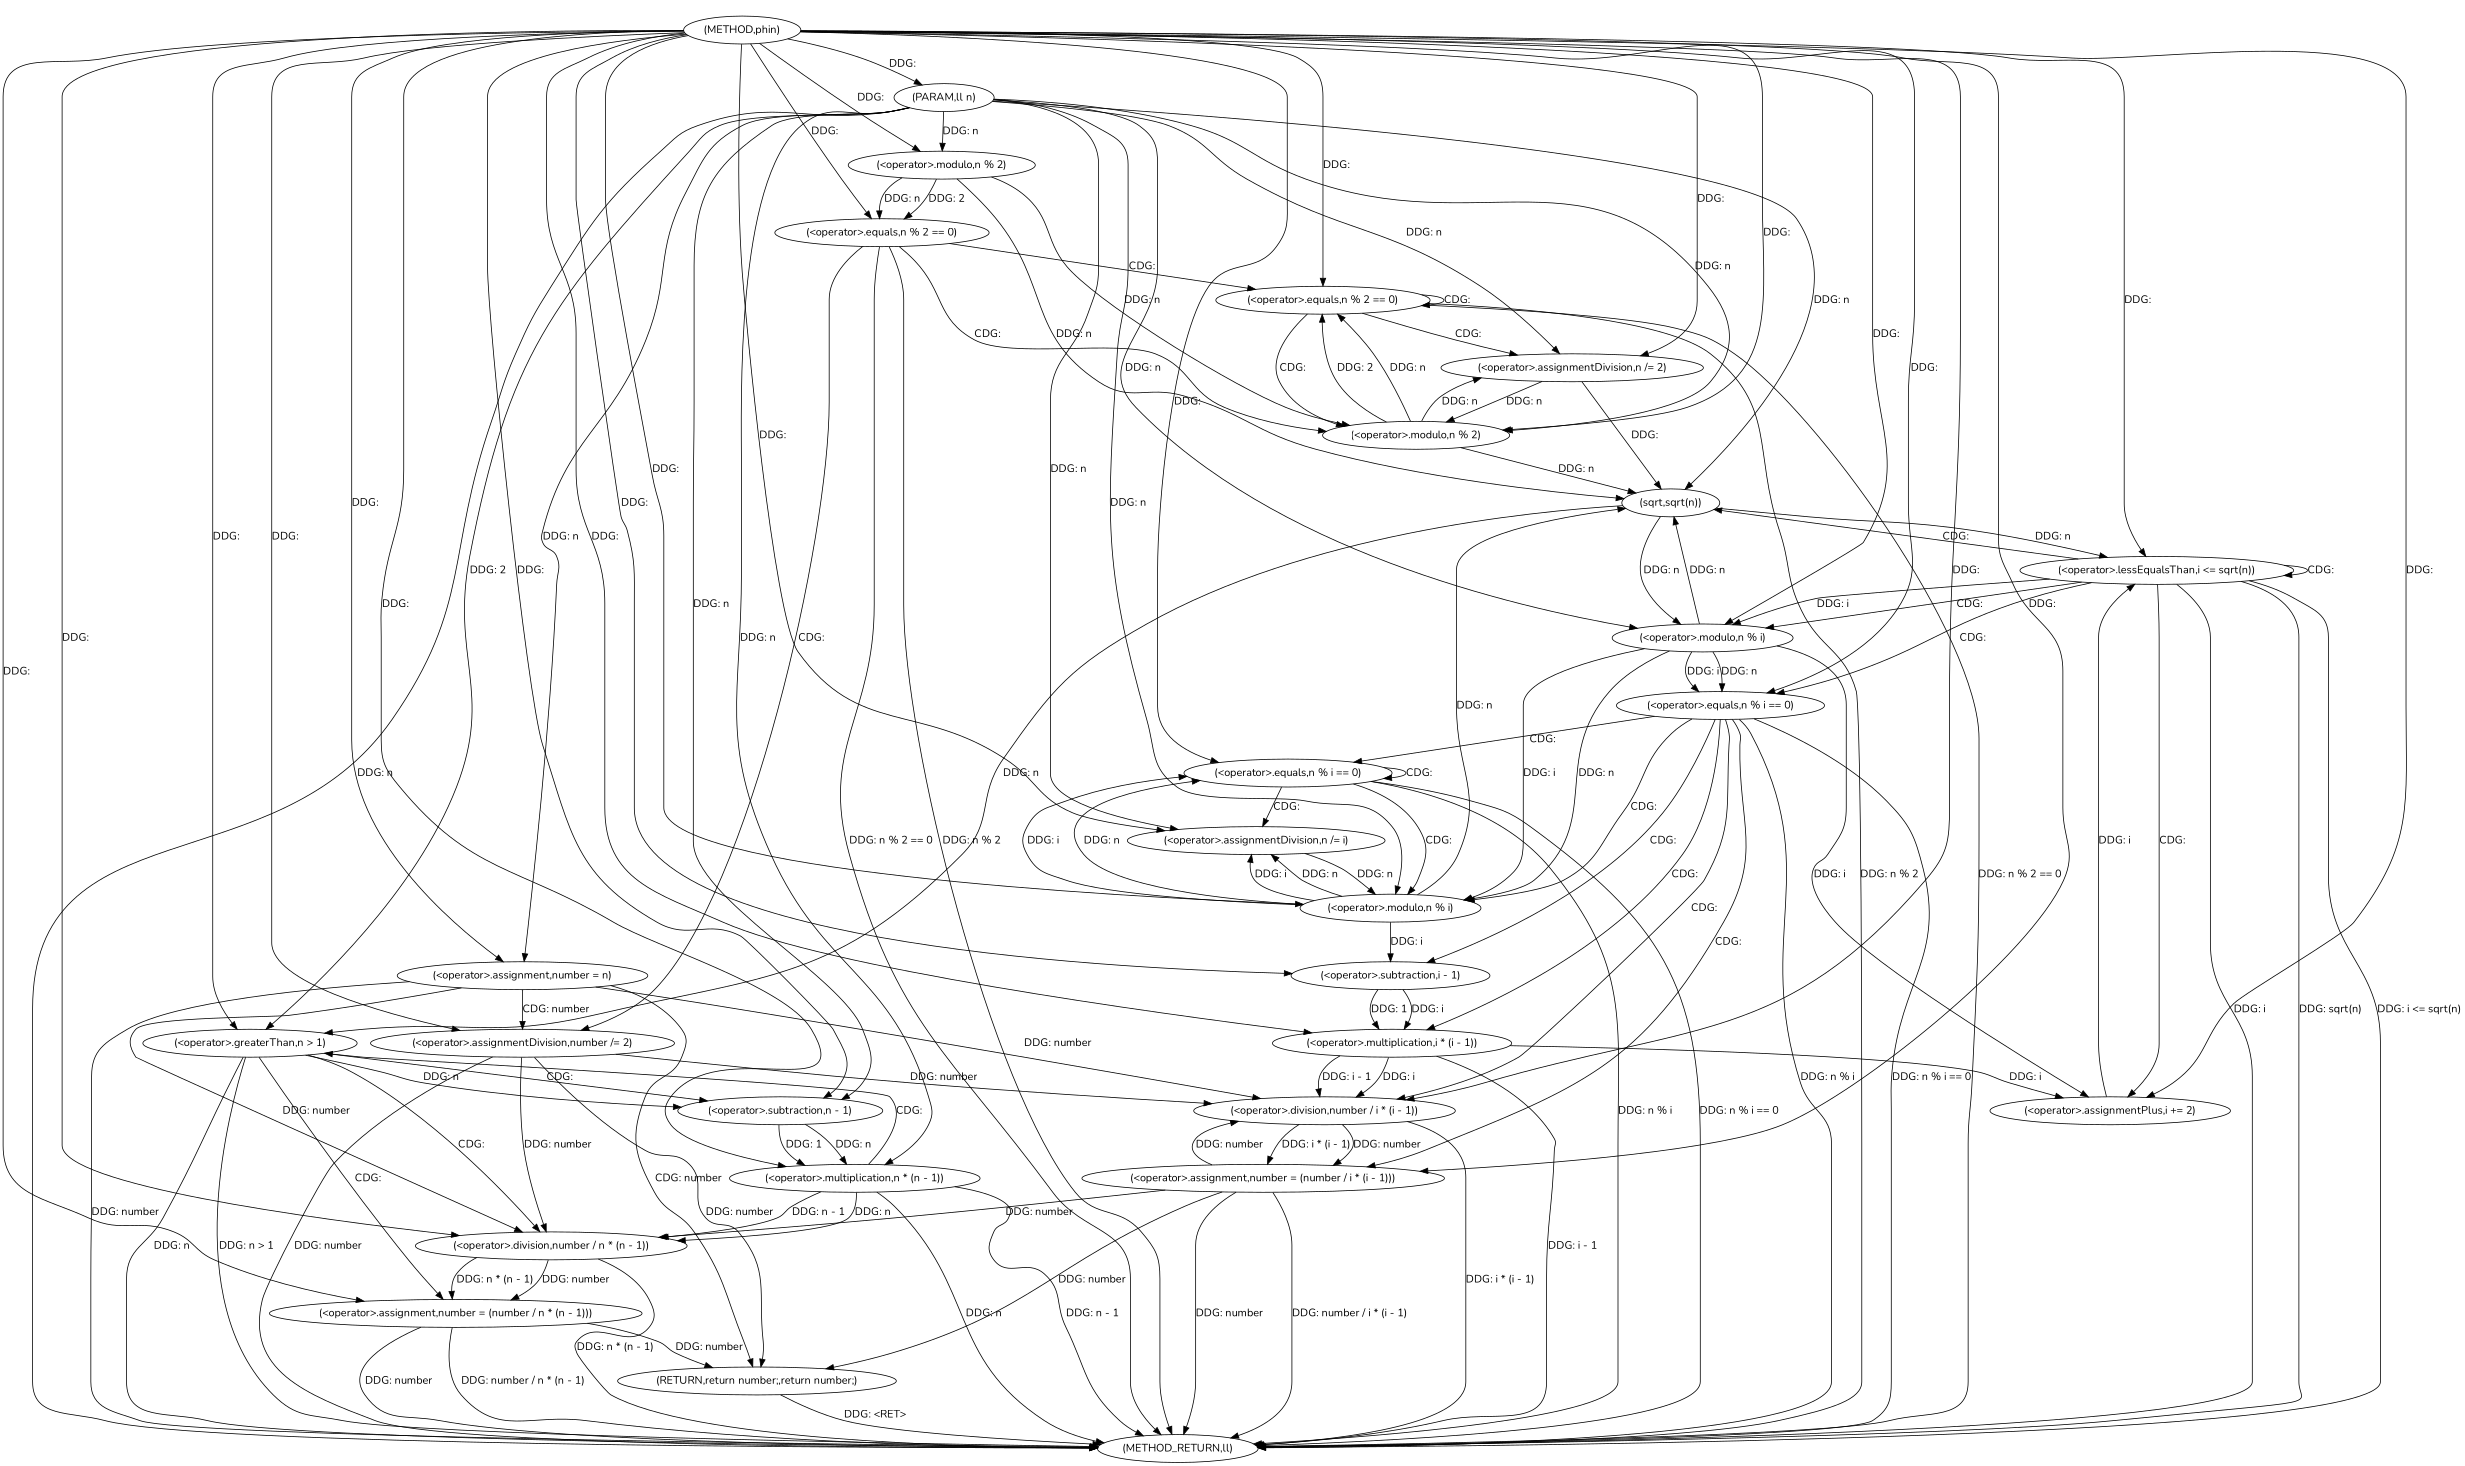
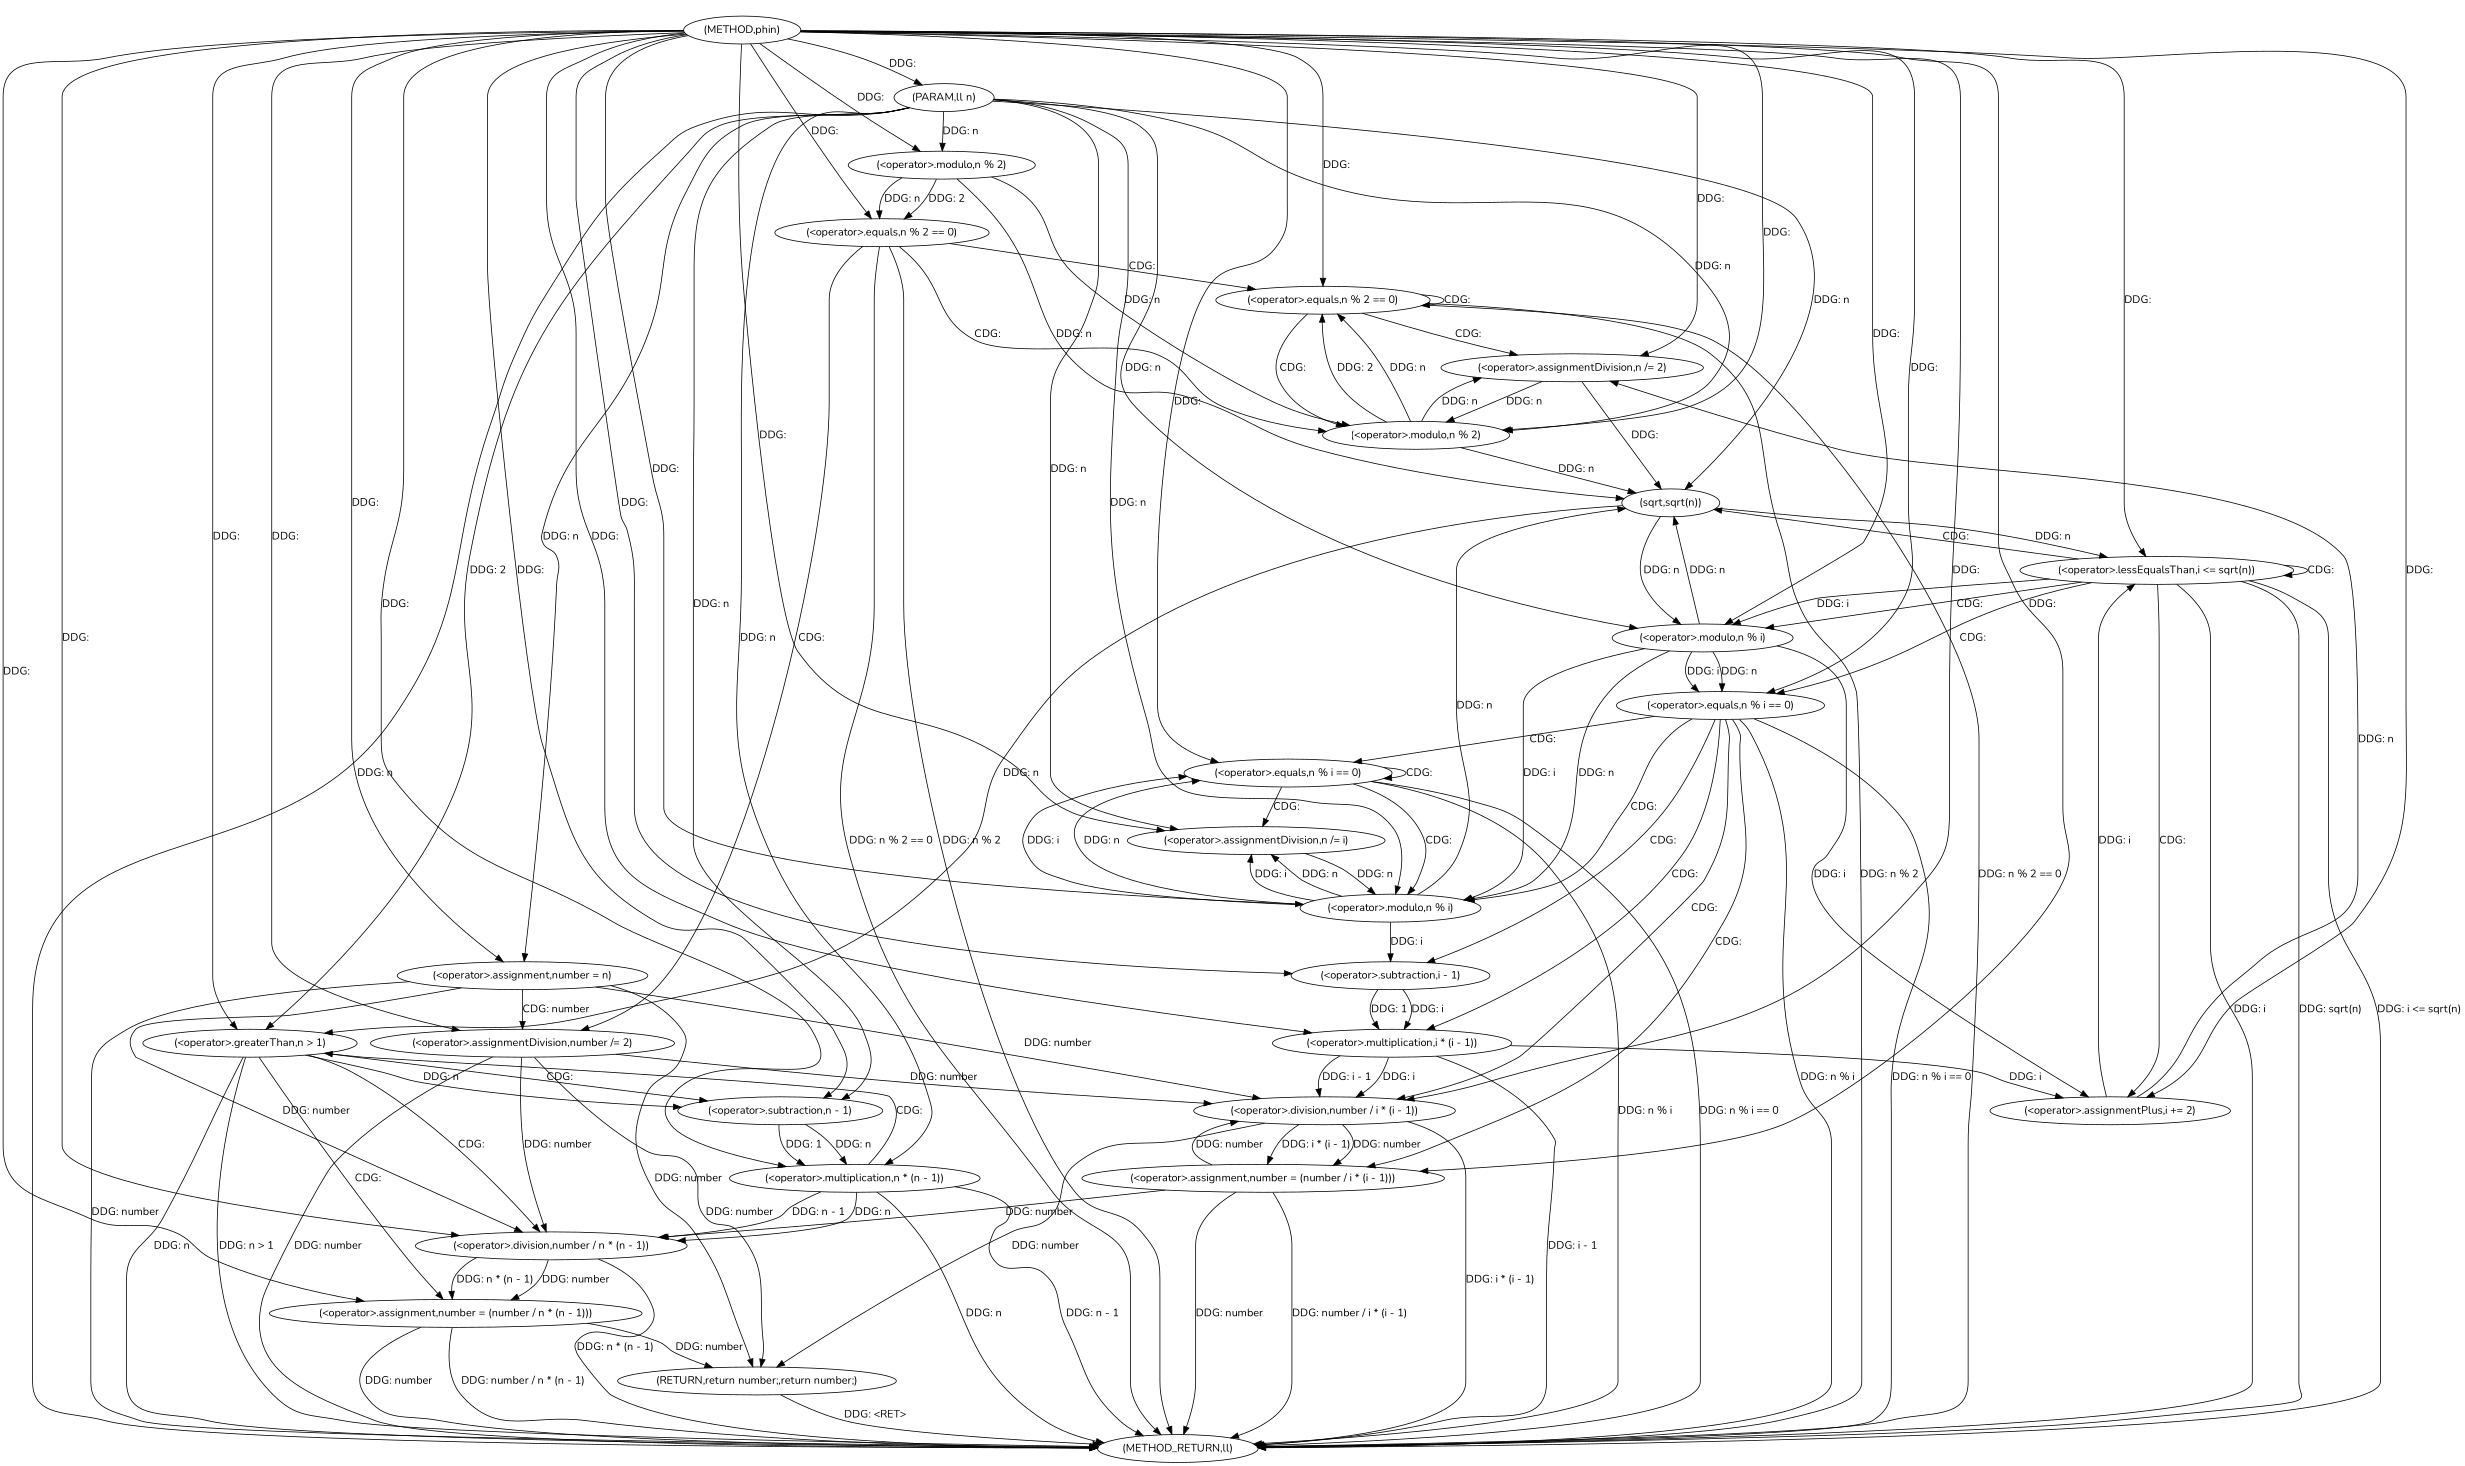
(1282, 198) -> (2299, 526)
(689, 1178) -> (689, 1178)
(1033, 1291) -> (1028, 1227)
